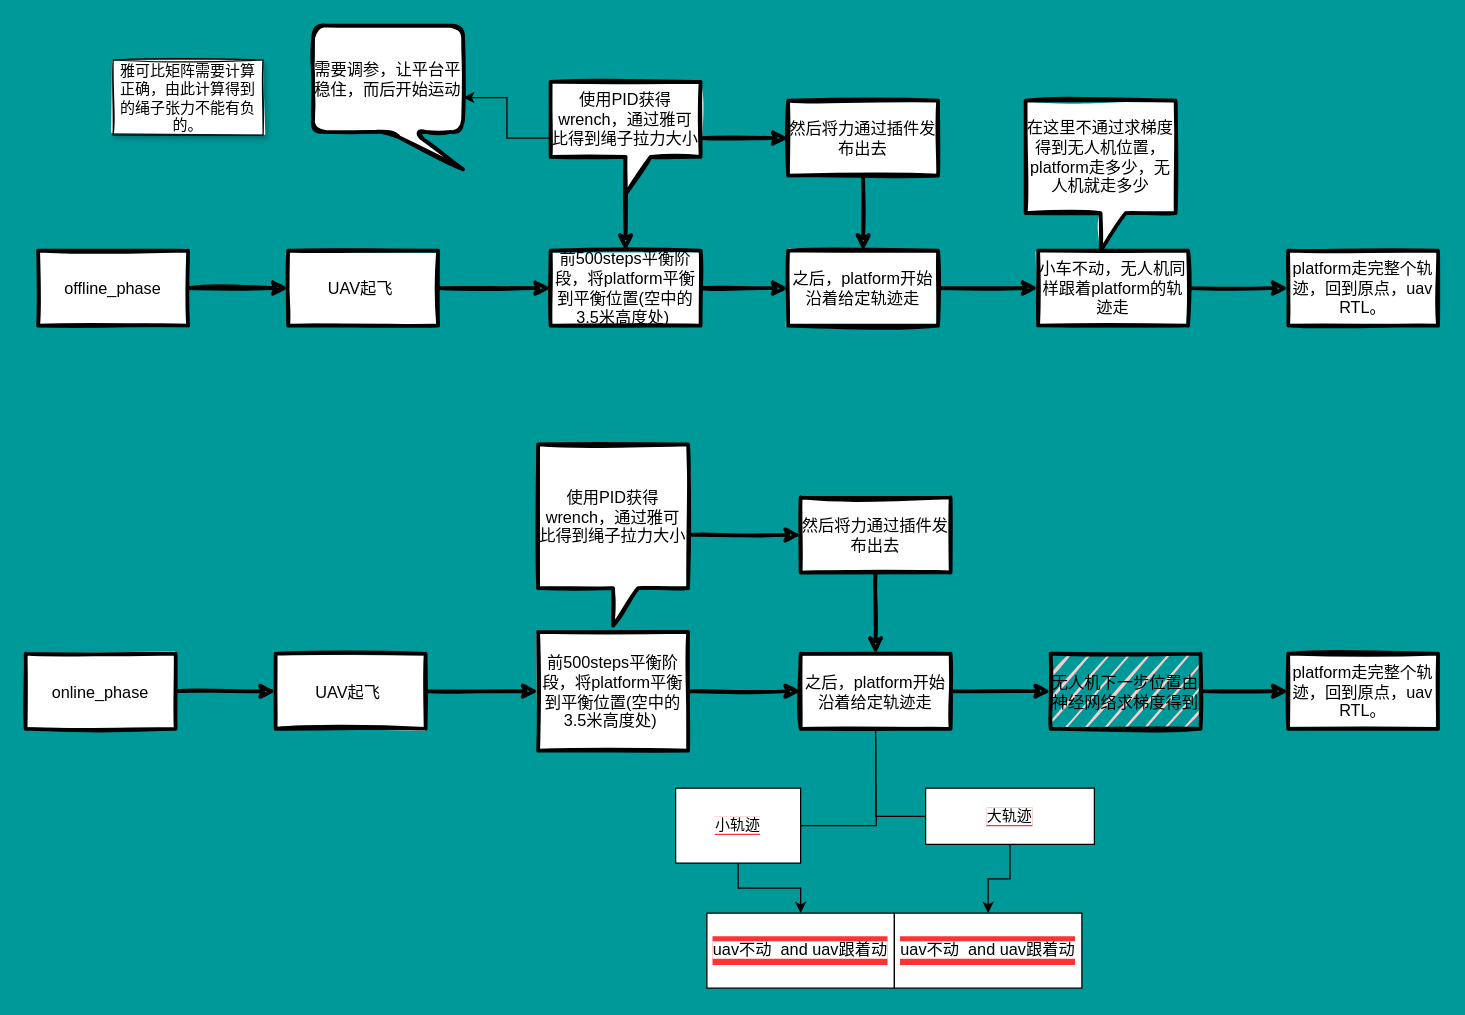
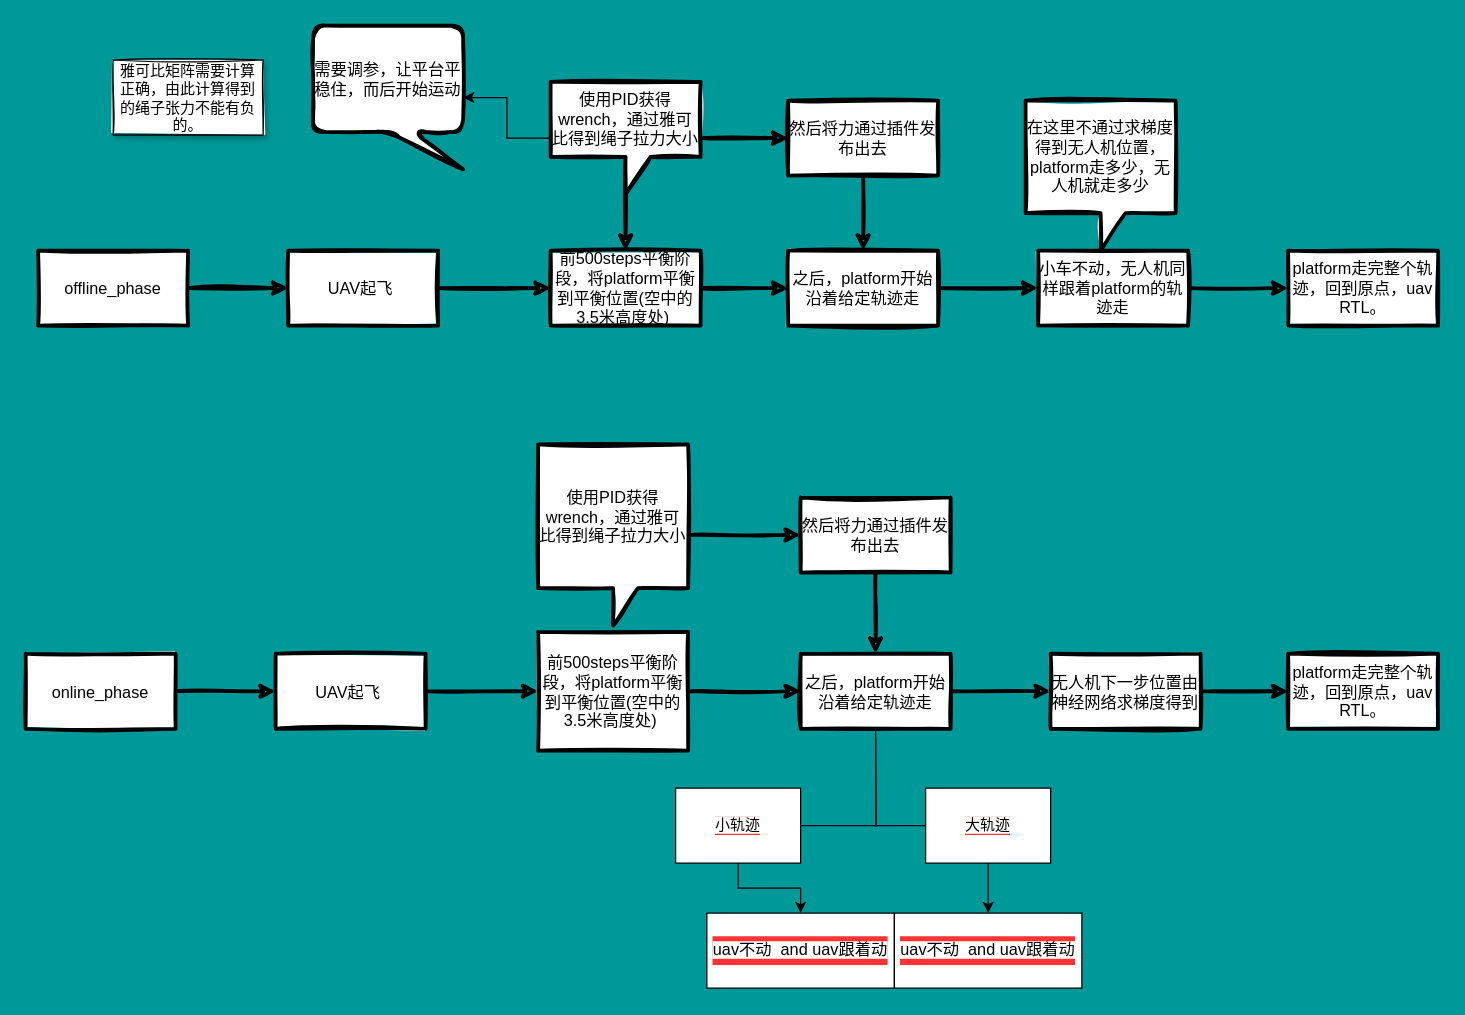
(1126, 691) -> (1126, 691)
(1010, 816) -> (988, 826)
